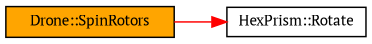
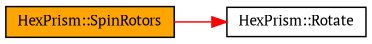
(90, 22) -> (90, 22)
